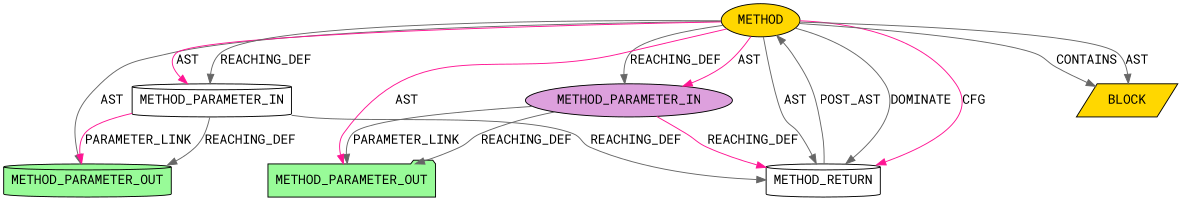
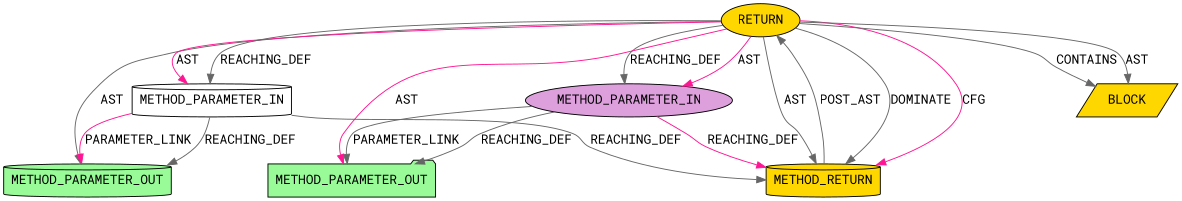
(761, 20) -> (761, 20)
(823, 180) -> (823, 180)
